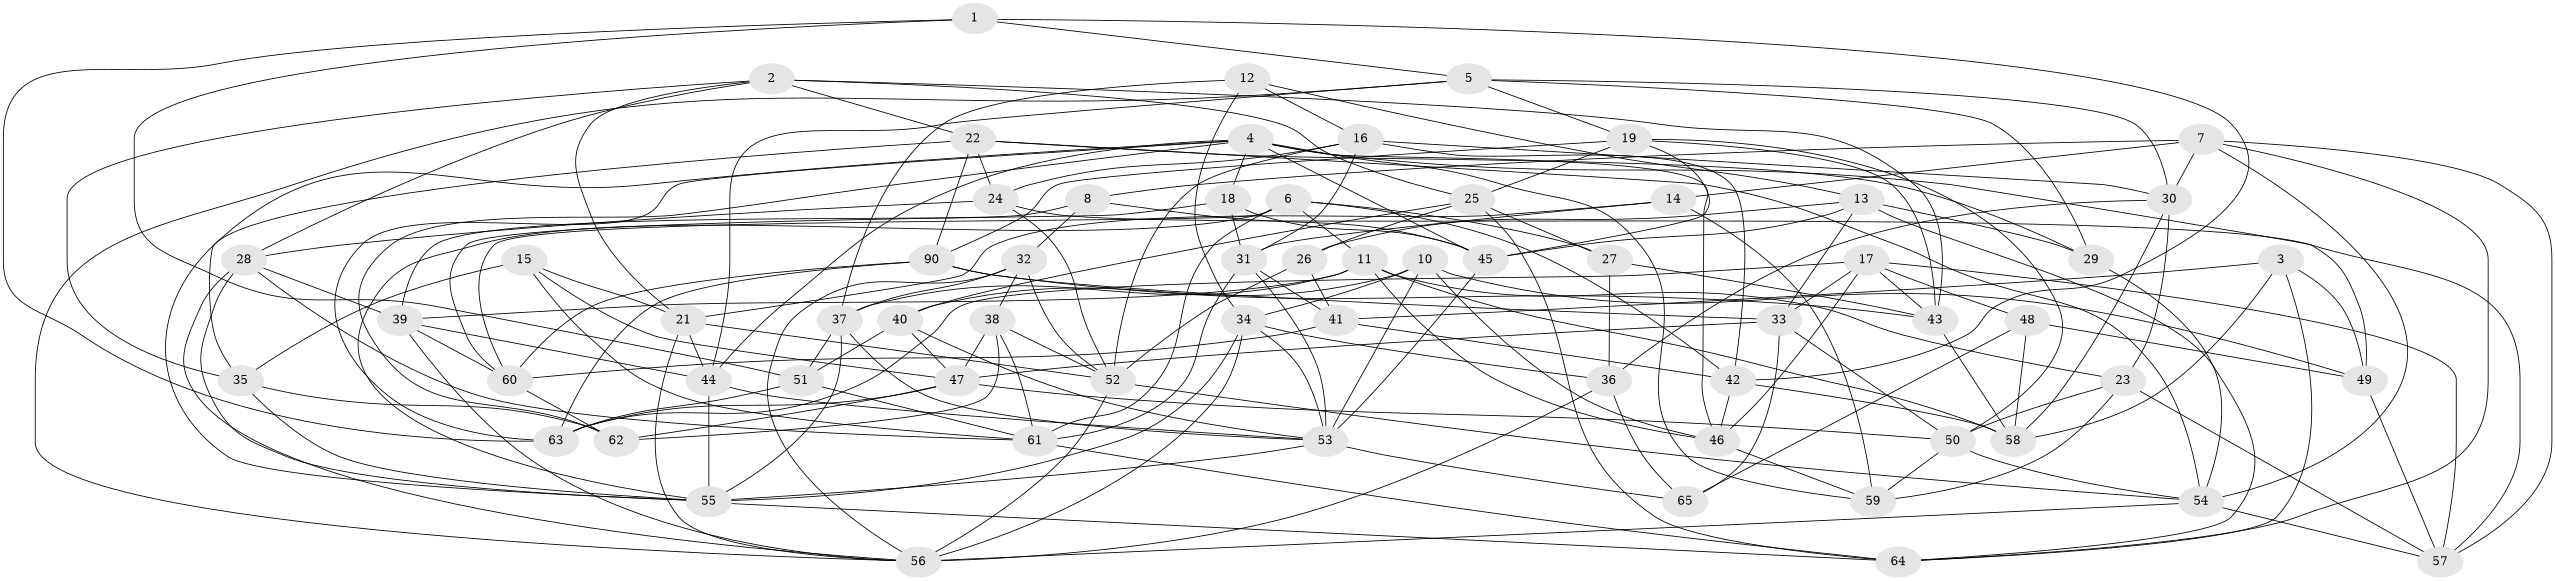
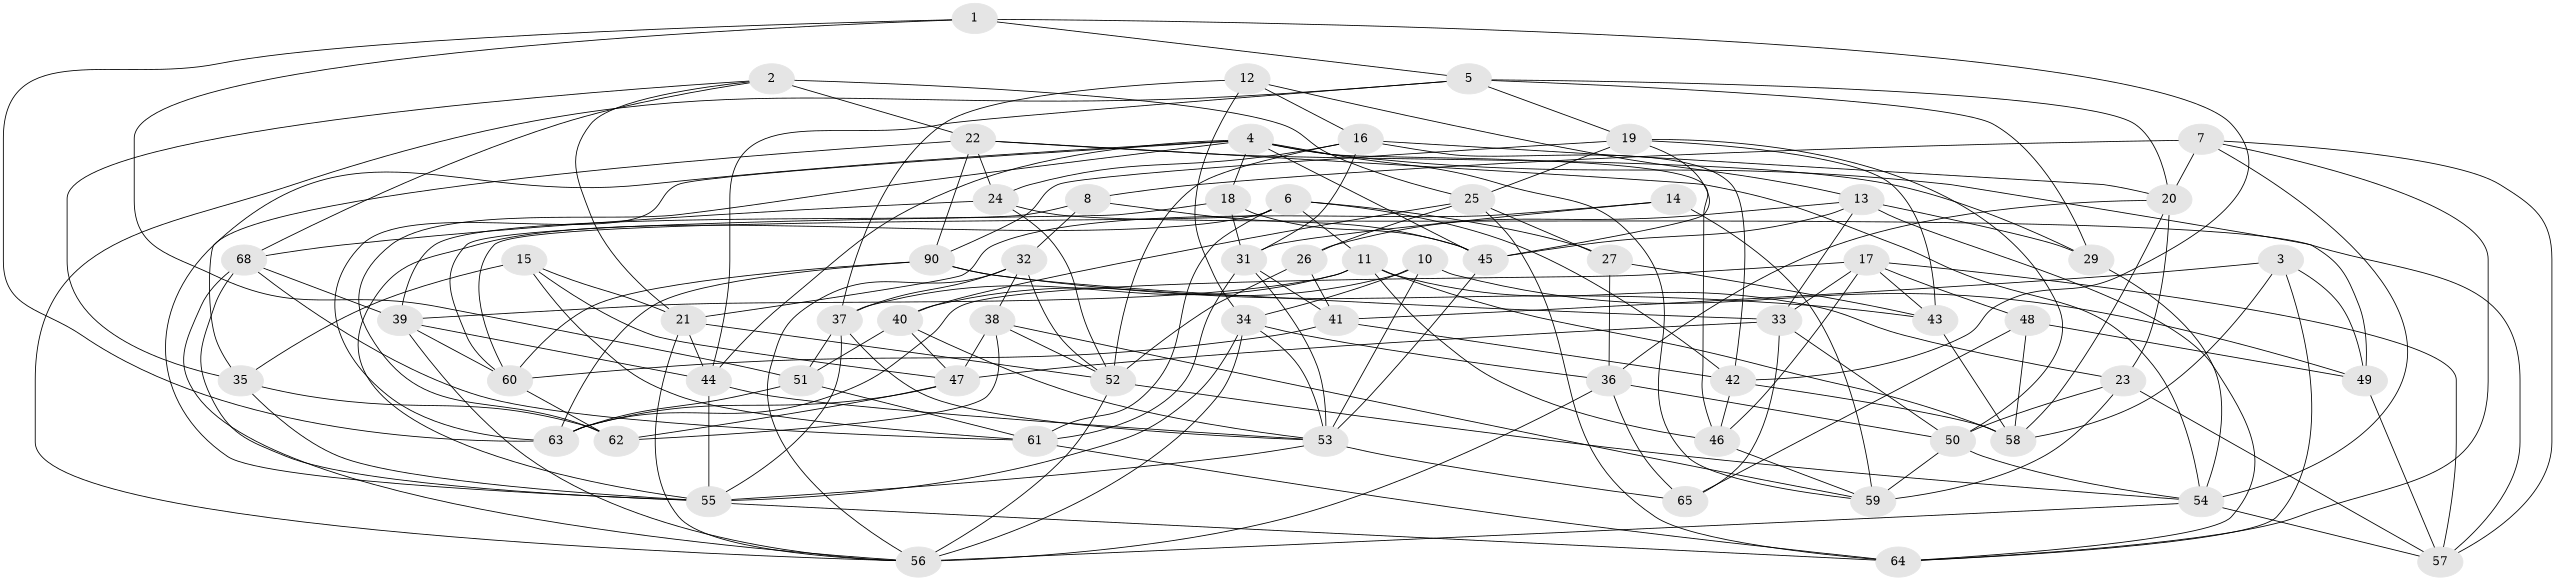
(1426, 105) -> none
(1937, 169) -> none
(2169, 200) -> (2169, 200)
(244, 260) -> (244, 260)
(1552, 379) -> none
(1021, 382) -> (1432, 413)
(1455, 415) -> (1781, 411)
